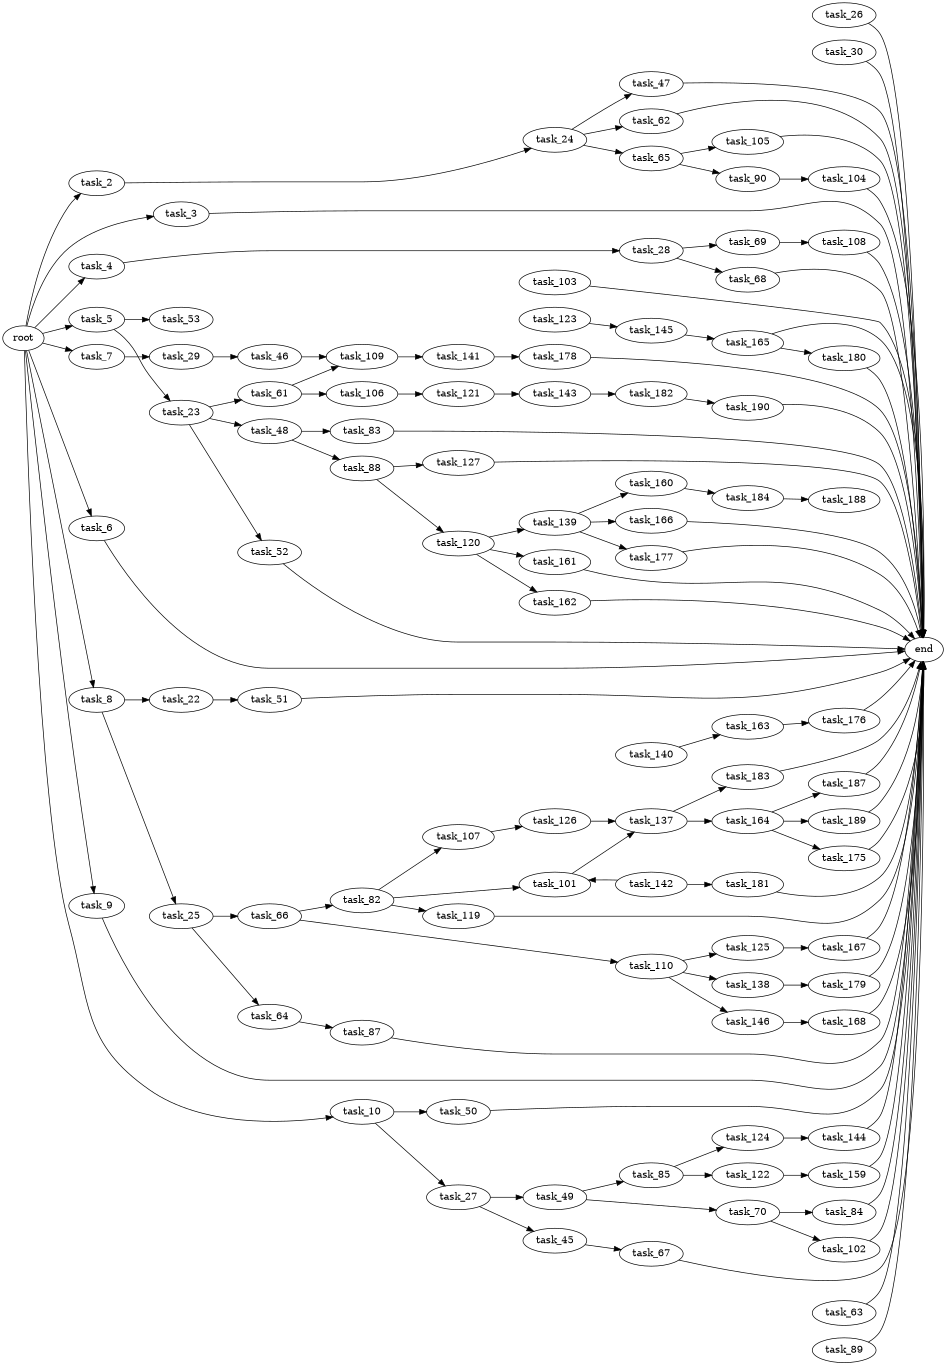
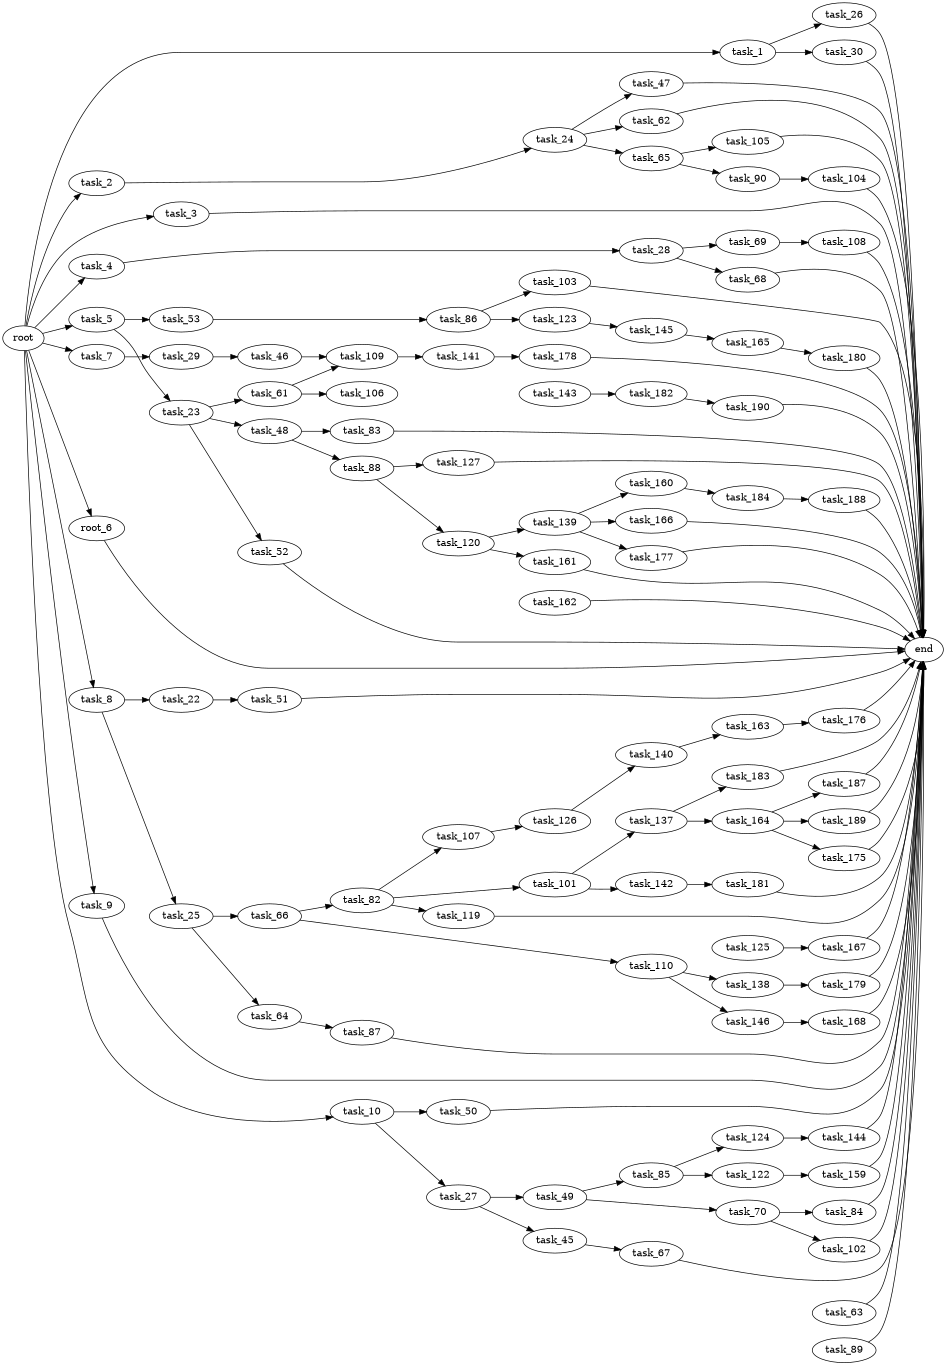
none -> (748, 52)
none -> (458, 320)
(892, 357) -> (904, 565)
(458, 394) -> none
(97, 528) -> (97, 528)
(504, 571) -> none
(600, 821) -> (600, 790)
(607, 880) -> (600, 889)
(696, 958) -> none
